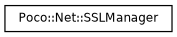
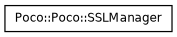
(88, 19) -> (88, 19)
